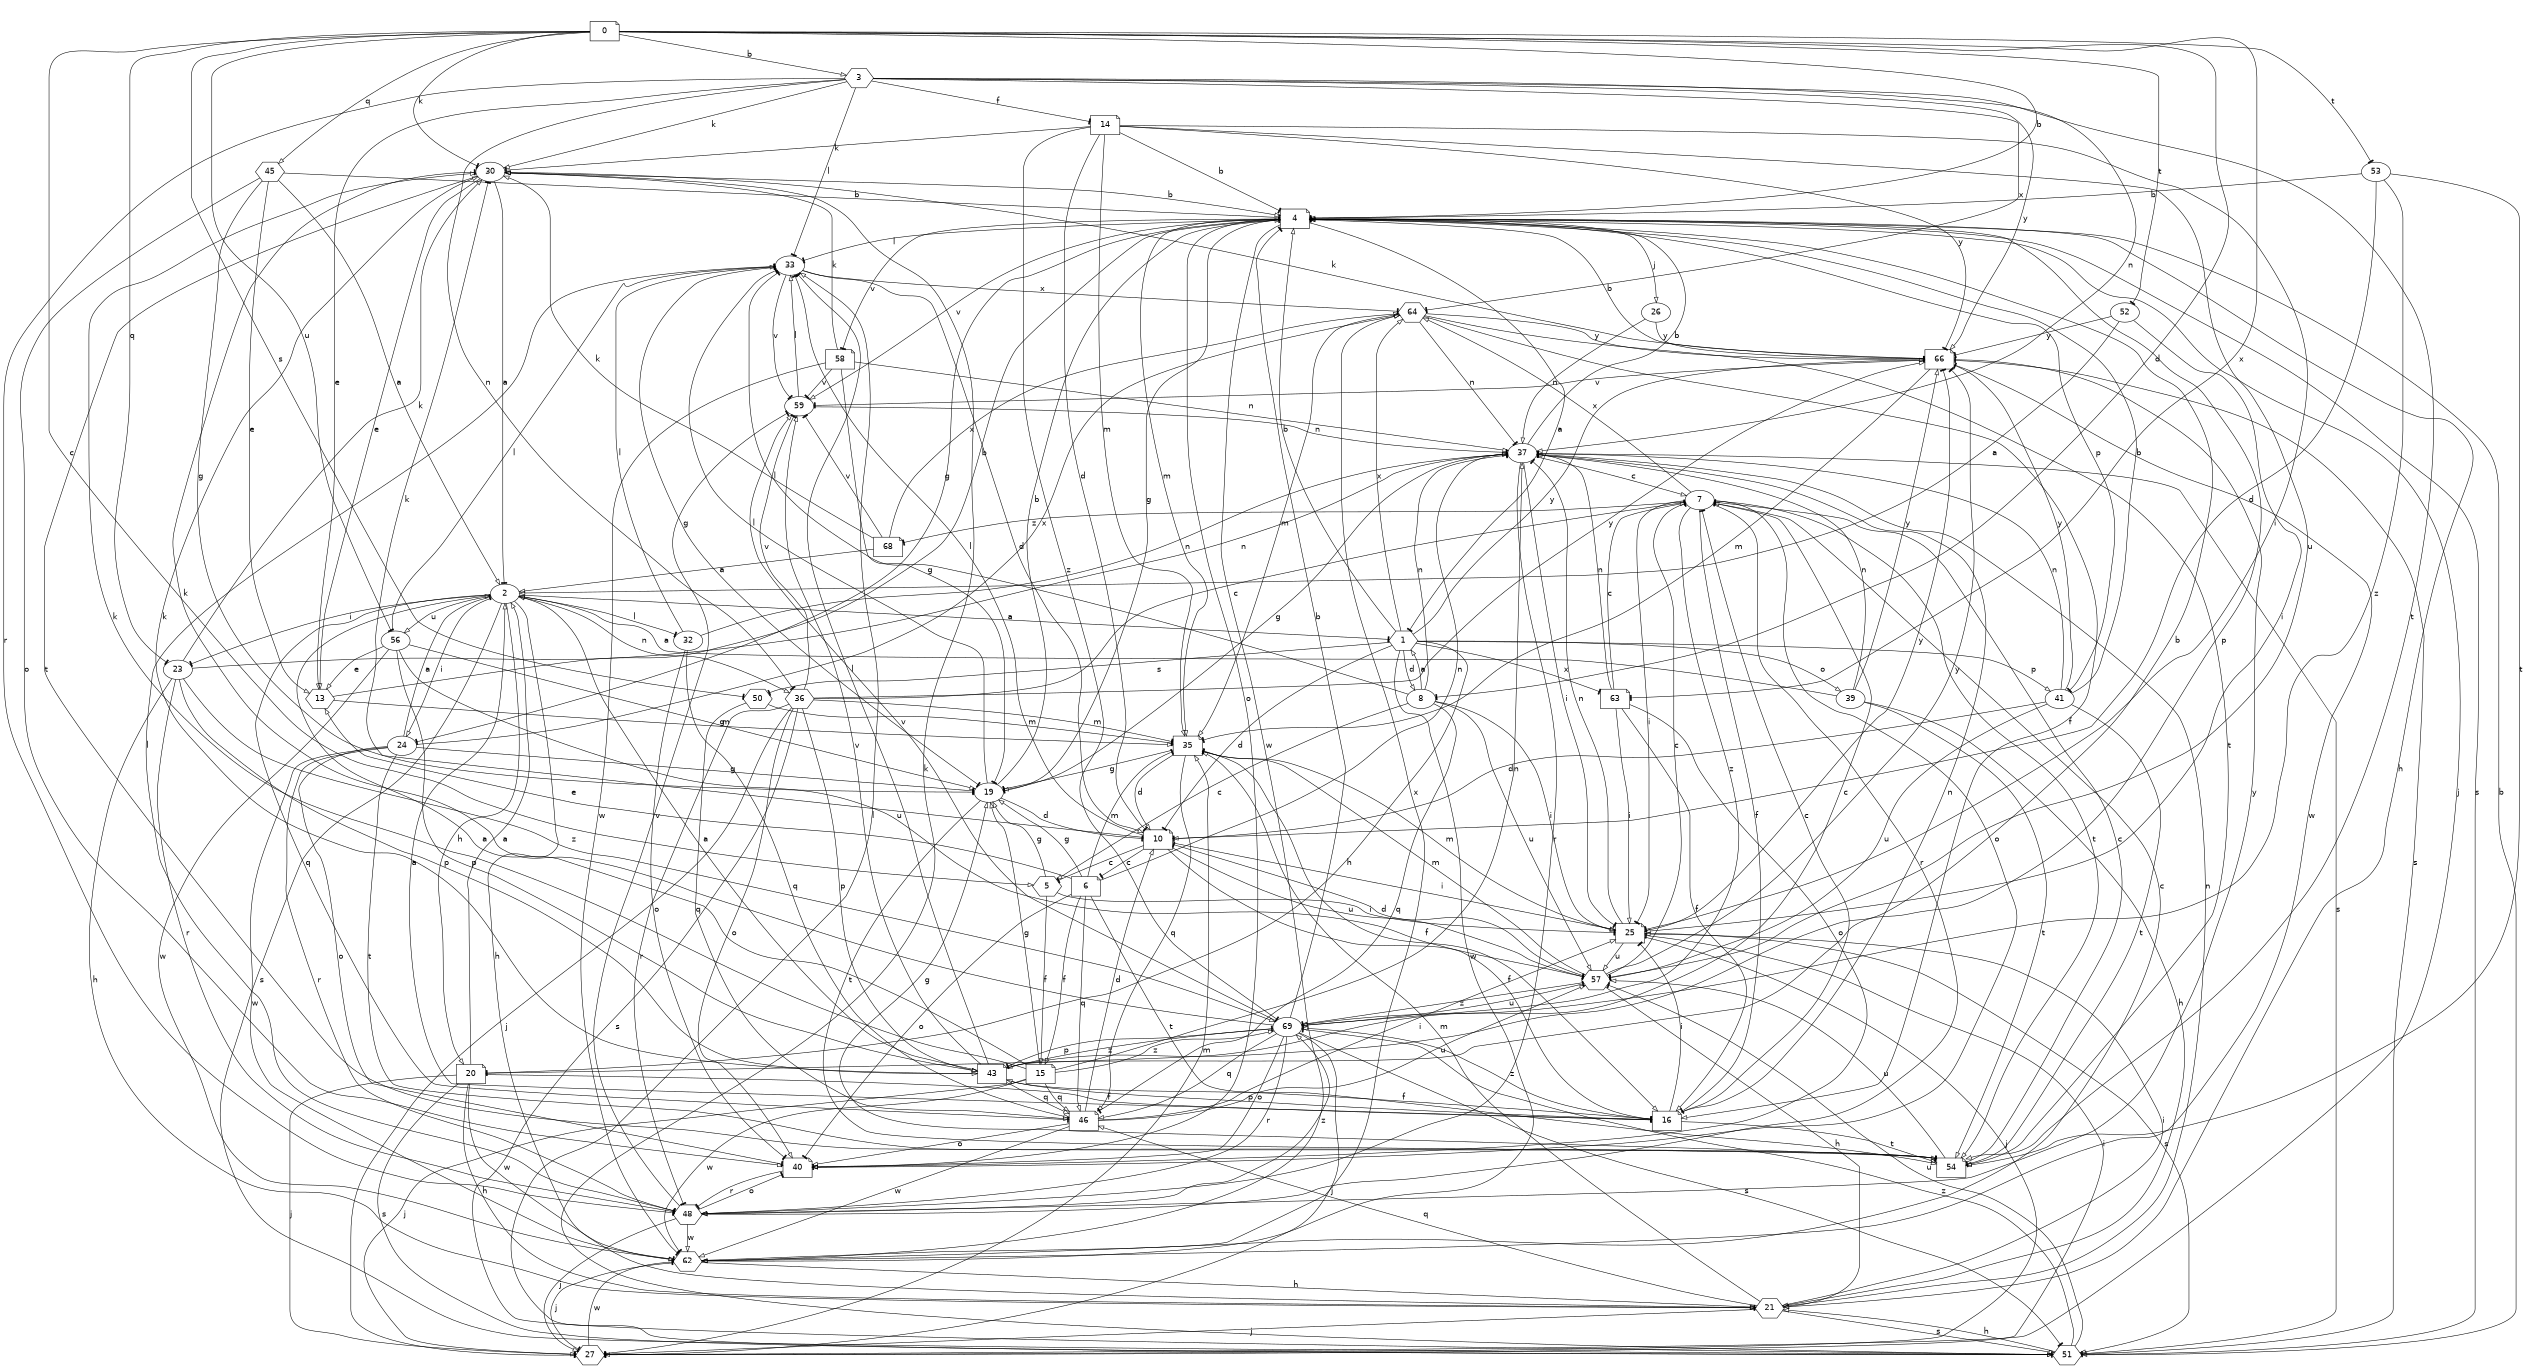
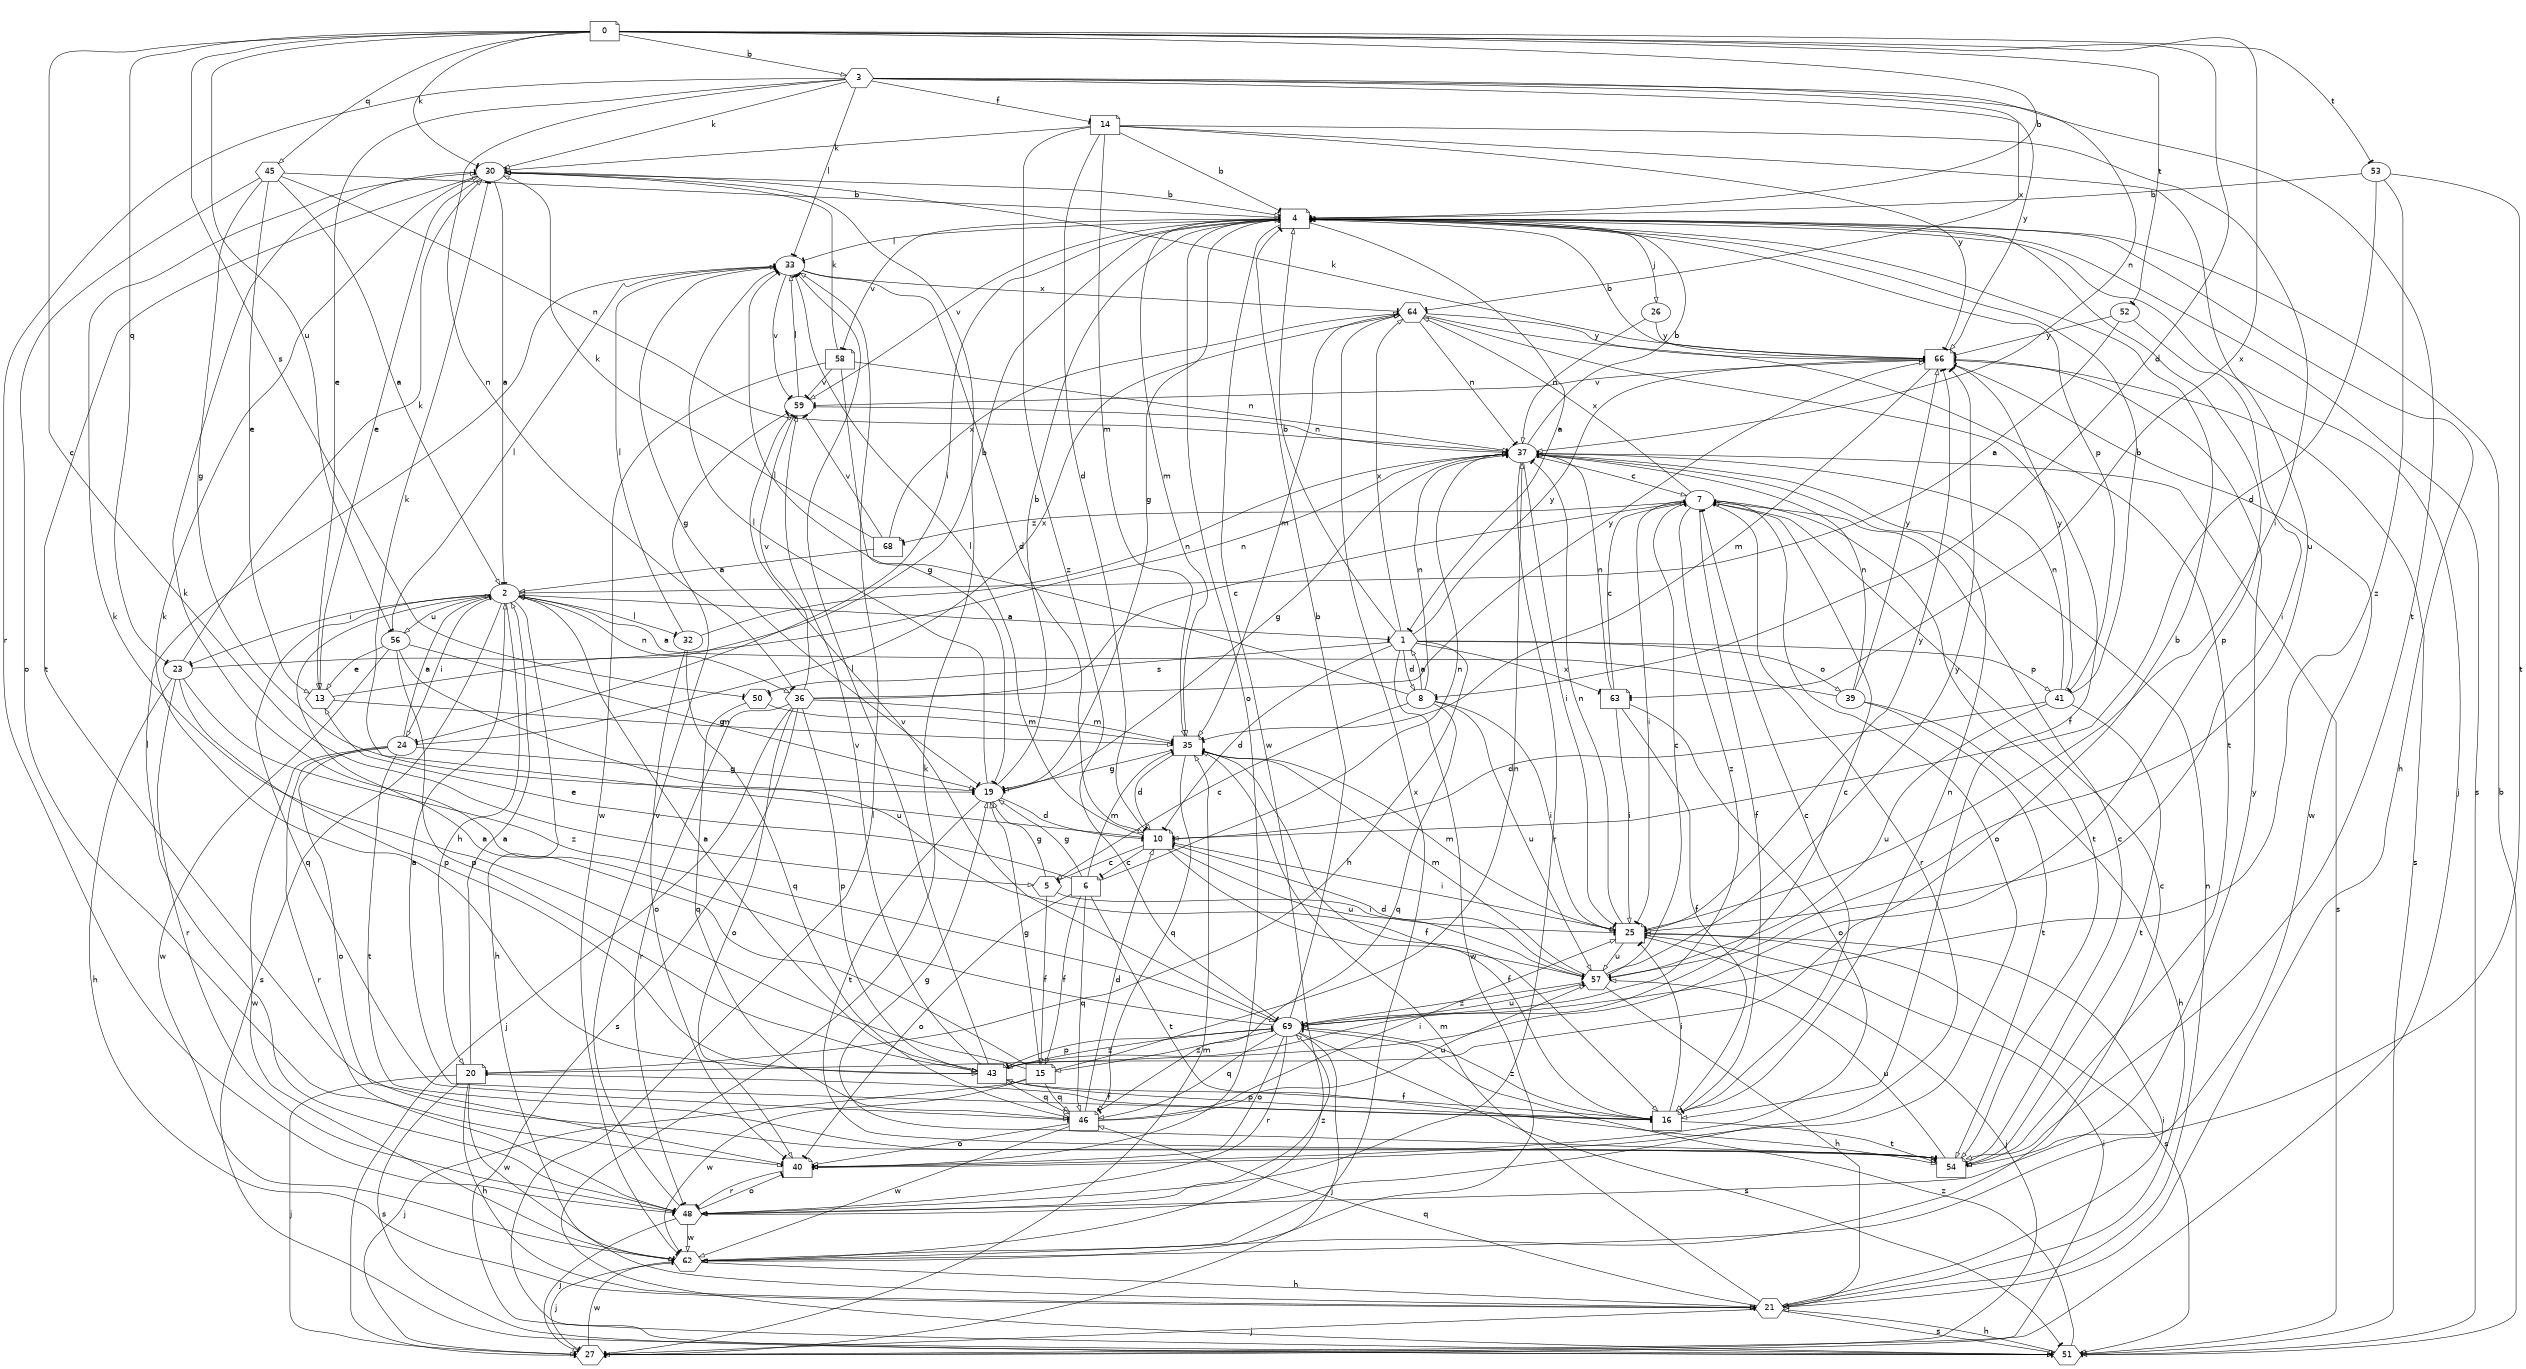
none -> (866, 422)
(947, 477) -> (947, 477)
(1150, 1048) -> (1168, 1053)
(1903, 1164) -> none
